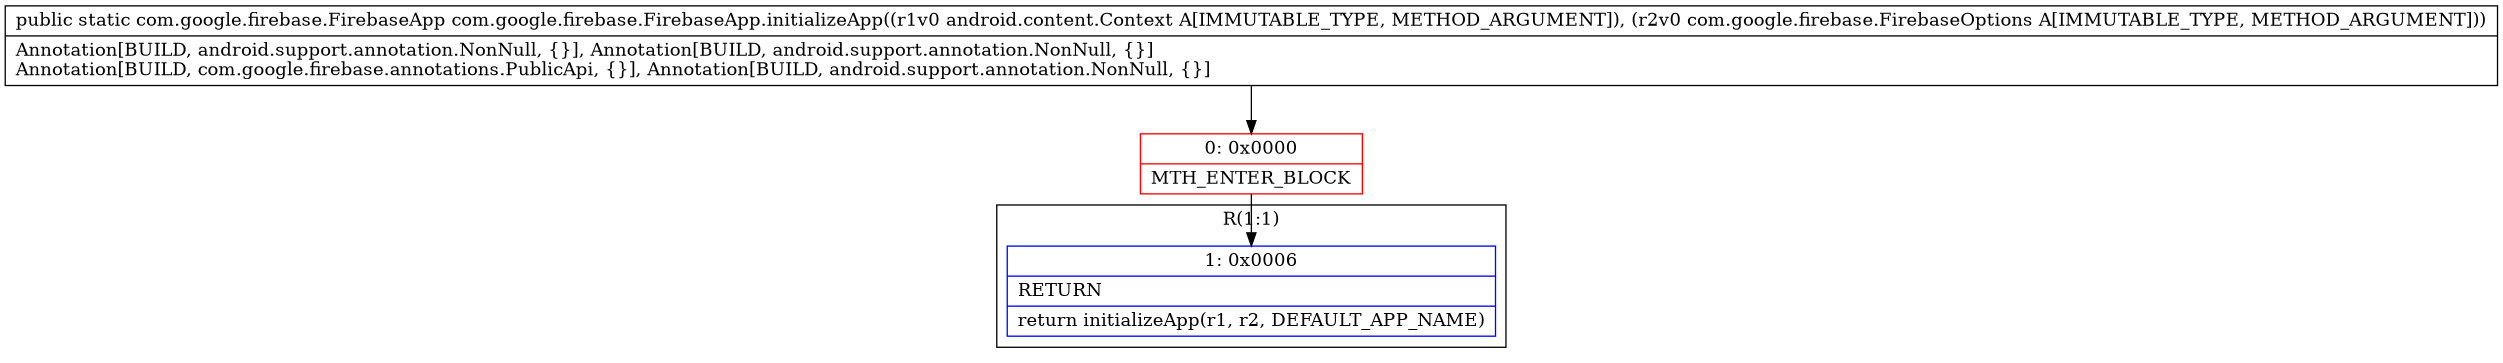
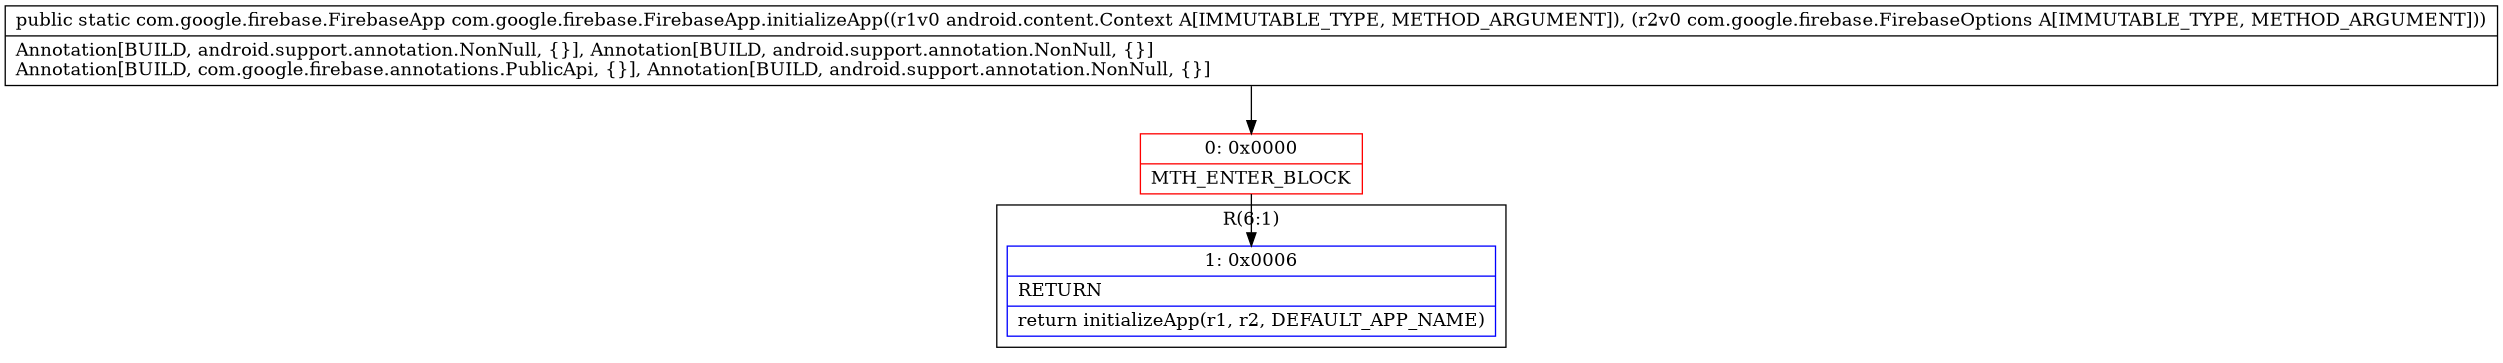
(1251, 220) -> (1251, 220)
